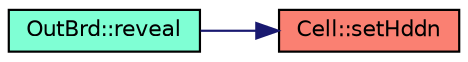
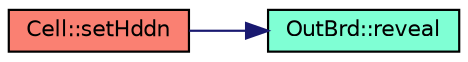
(228, 31) -> (218, 31)
